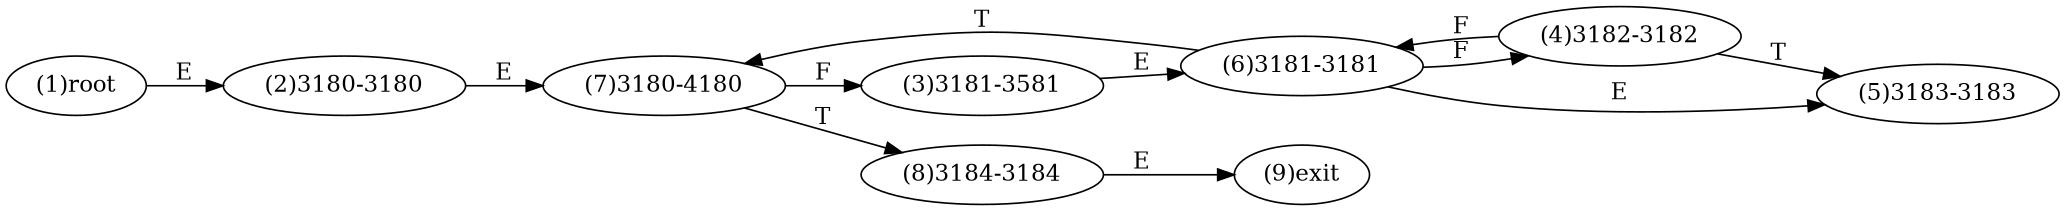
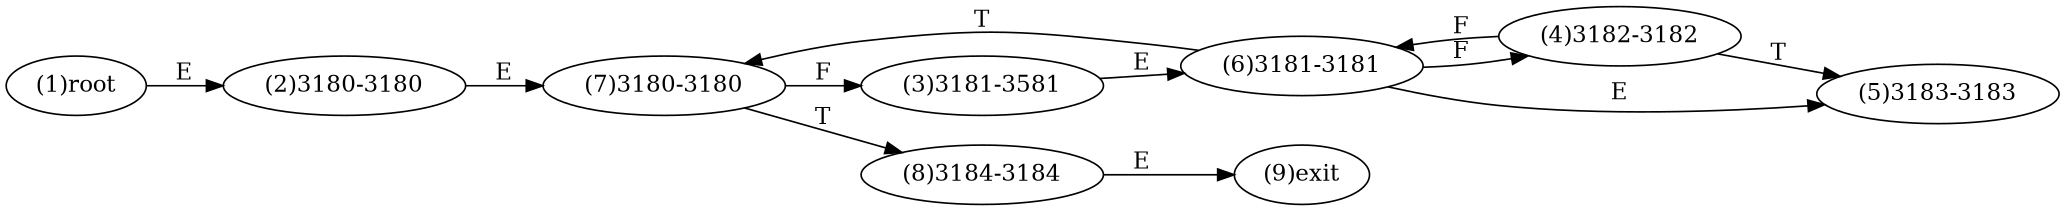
(664, 86) -> (664, 86)
